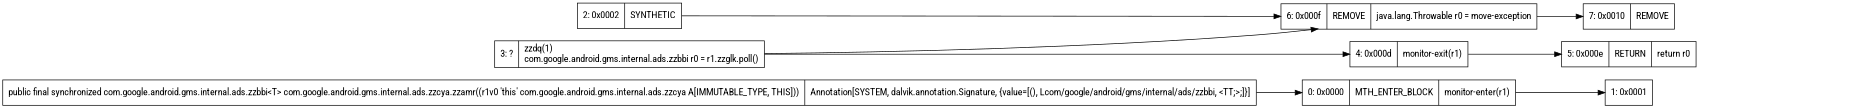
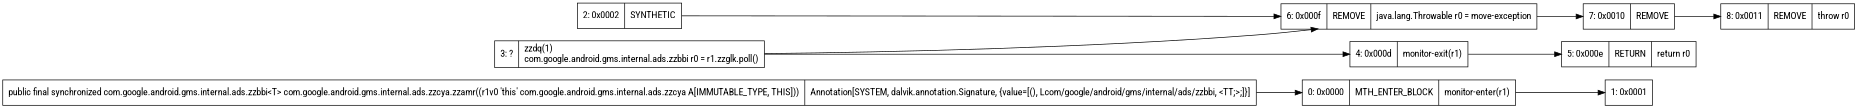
none -> (1788, 16)
